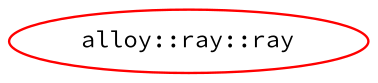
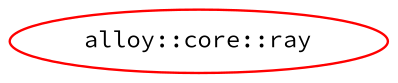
(189, 41) -> (199, 41)
